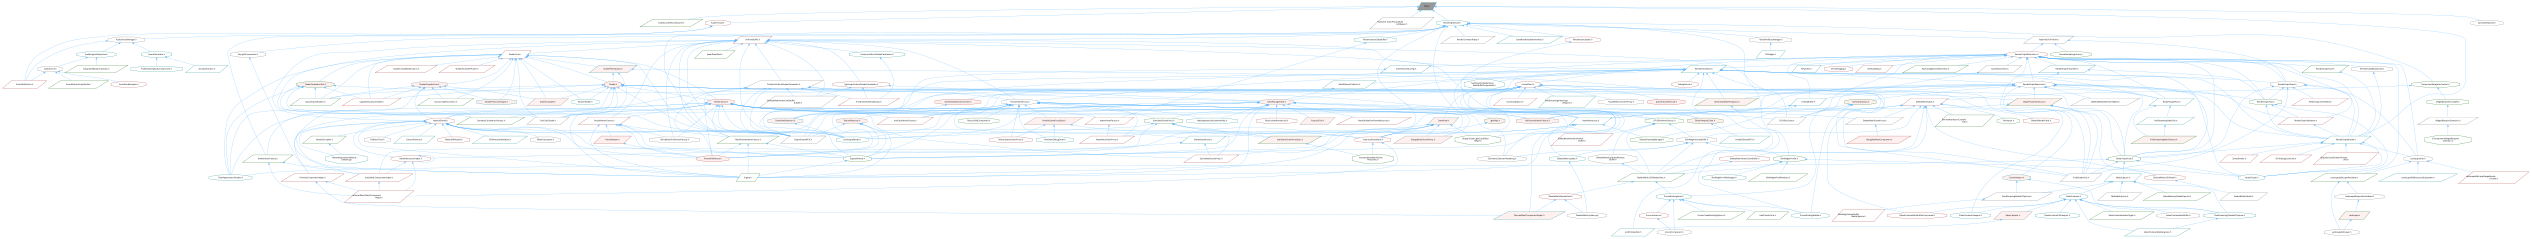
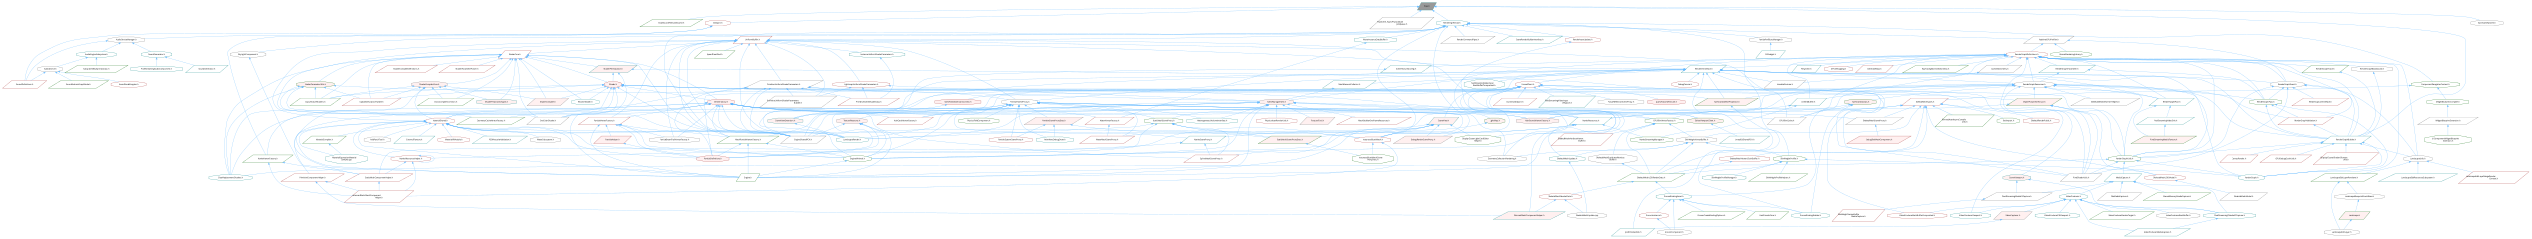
(718, 23) -> (718, 23)
none -> (1785, 84)
(798, 102) -> (798, 102)
